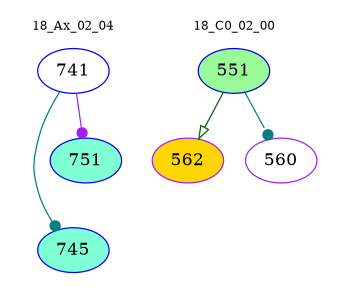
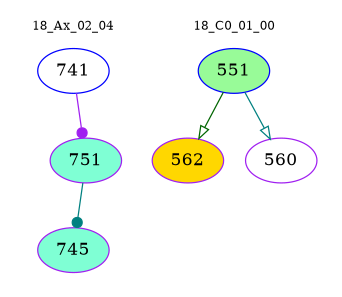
(235, 27) -> (235, 27)
(255, 110) -> (255, 110)
(35, 156) -> (80, 200)
(86, 161) -> (86, 161)
(73, 250) -> (73, 250)
